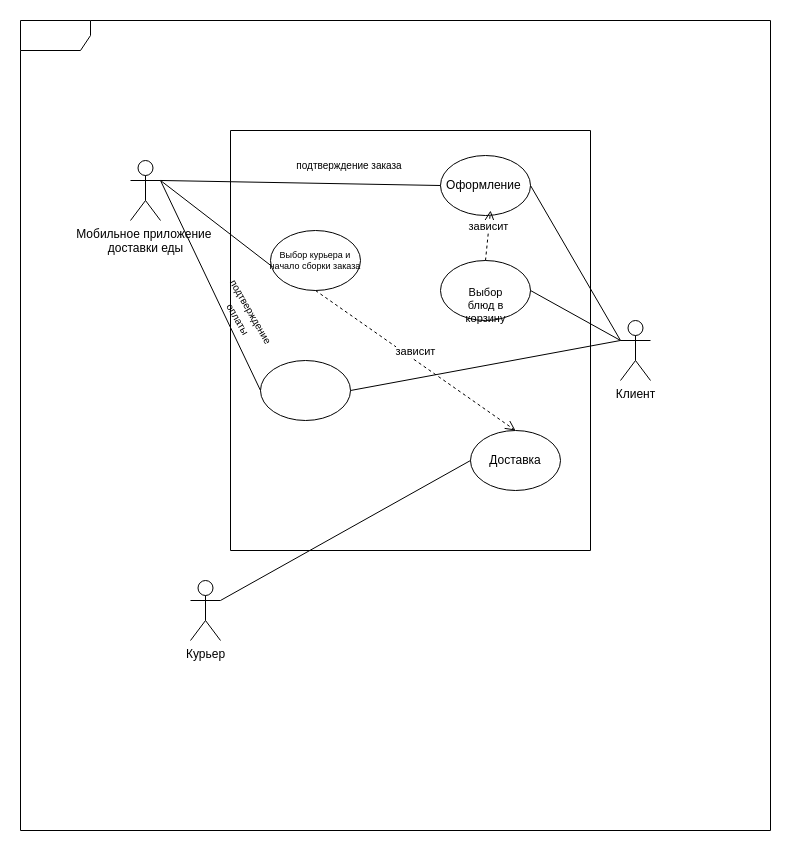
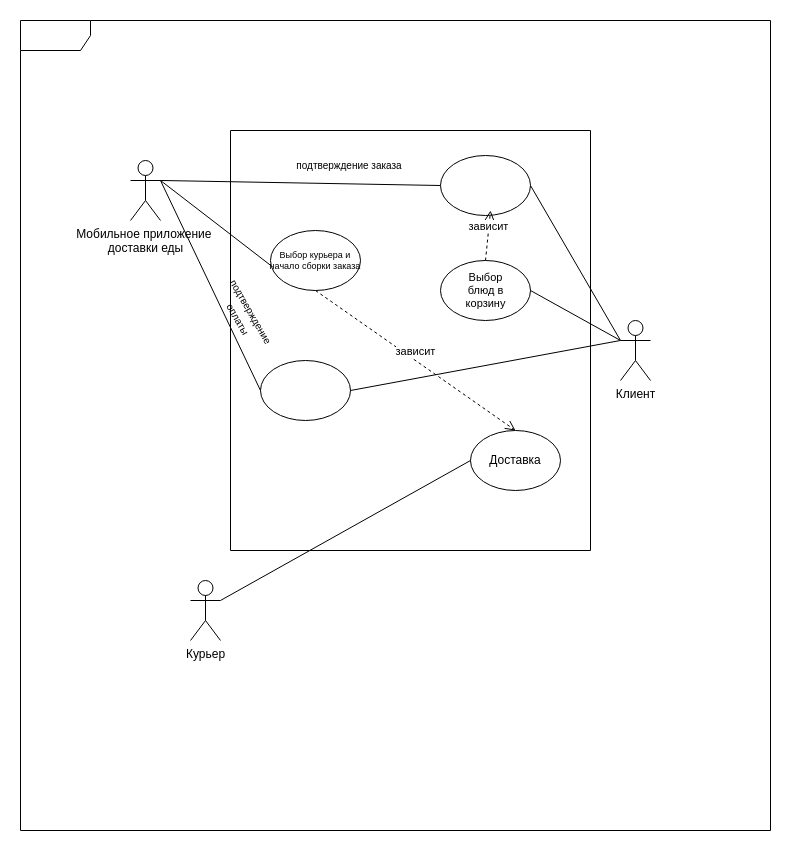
(486, 186) -> none
(486, 306) -> (486, 291)
